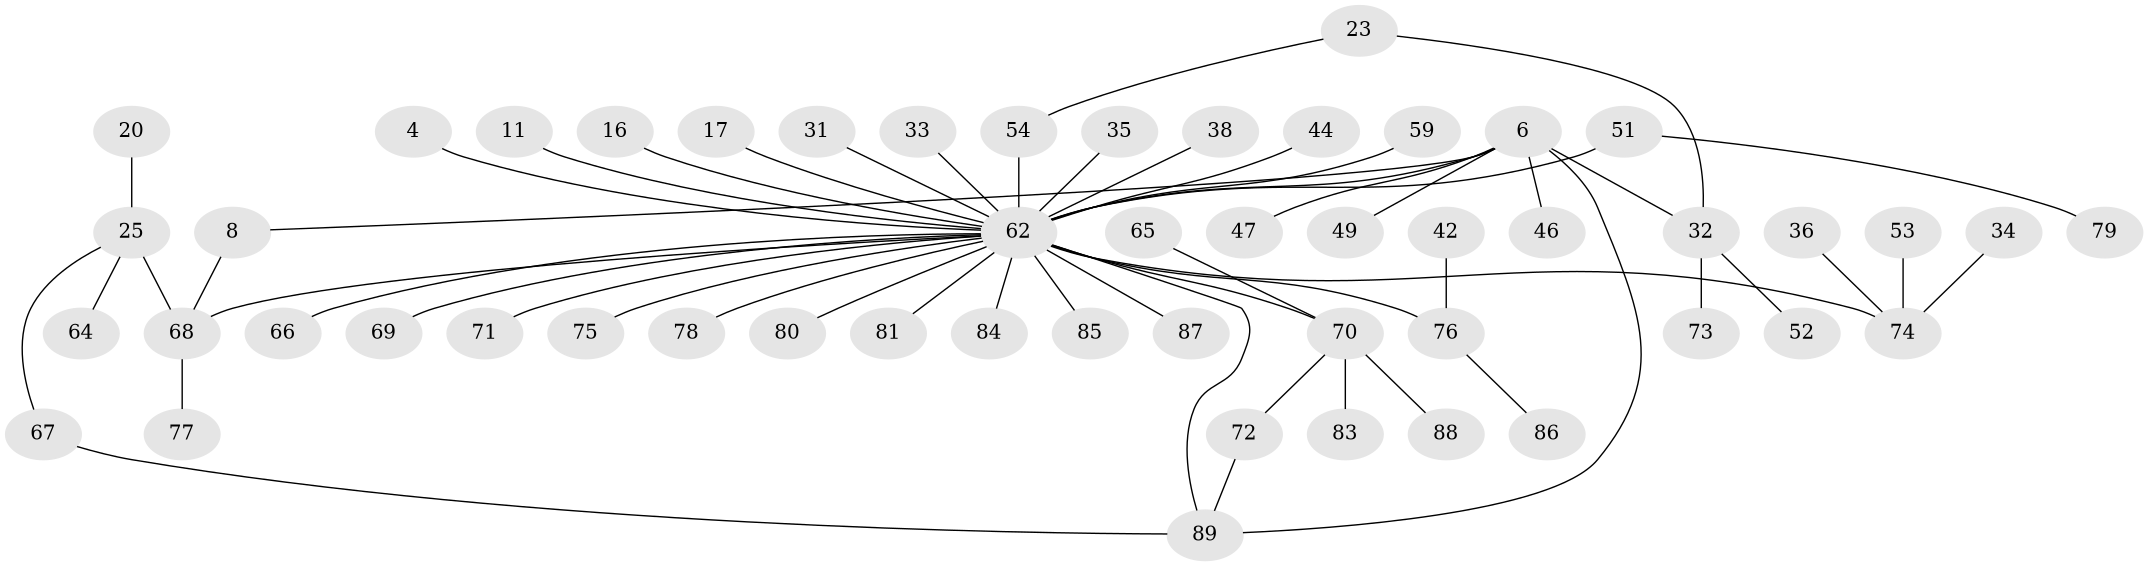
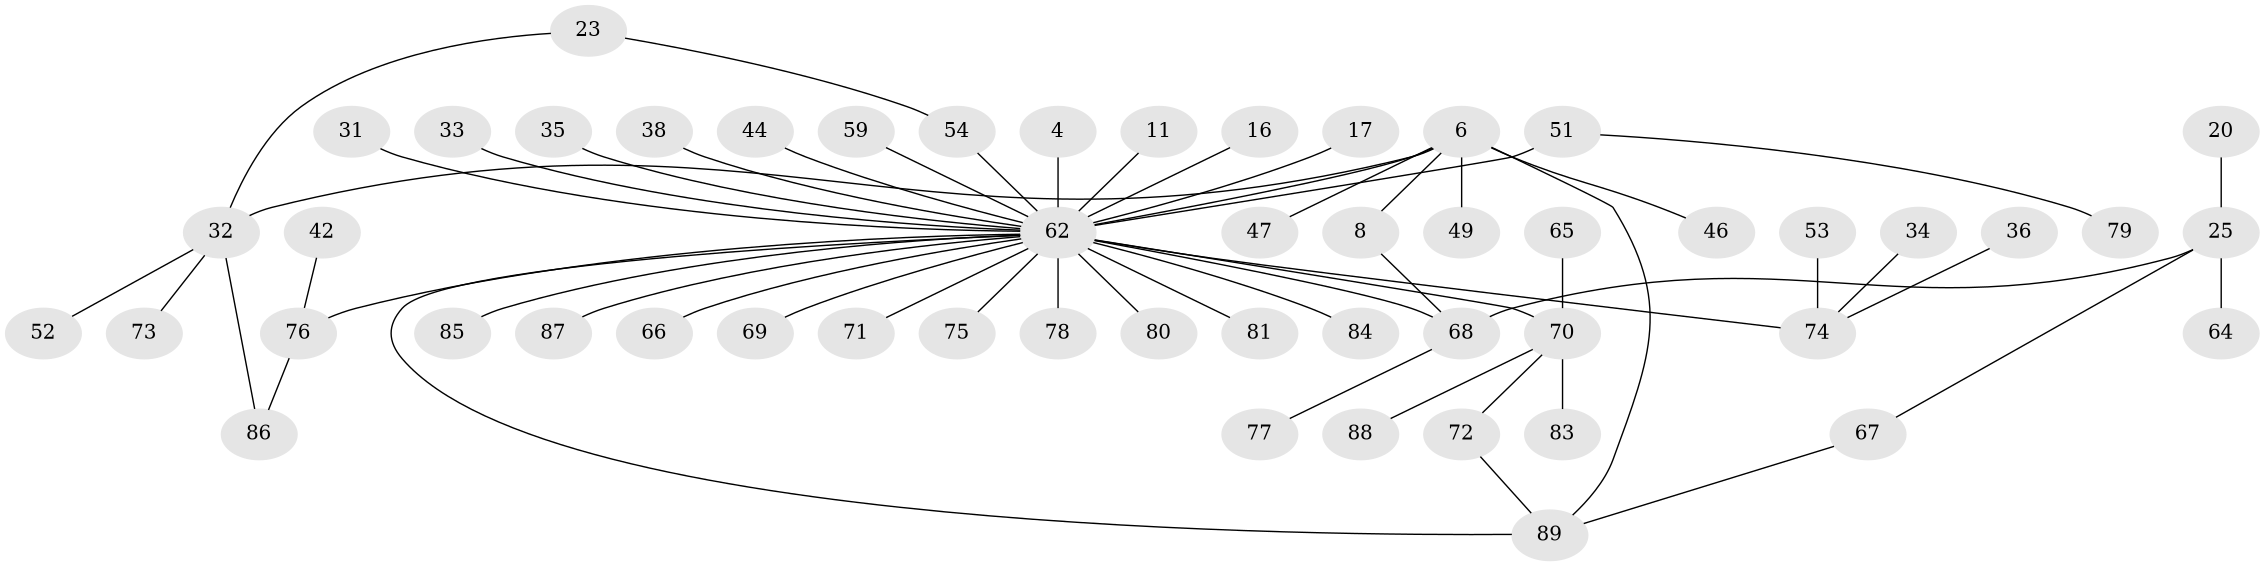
none -> (240, 333)
